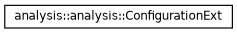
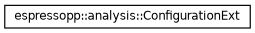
(119, 17) -> (128, 17)
